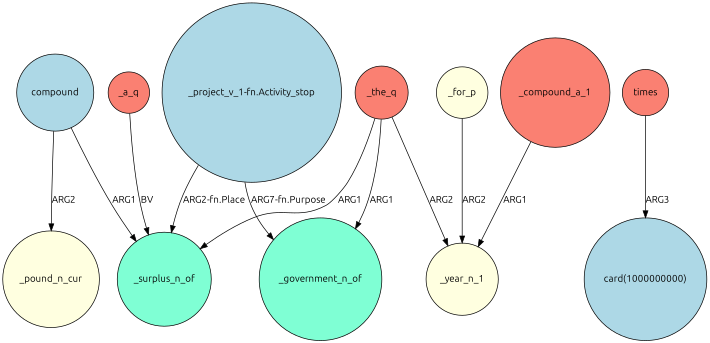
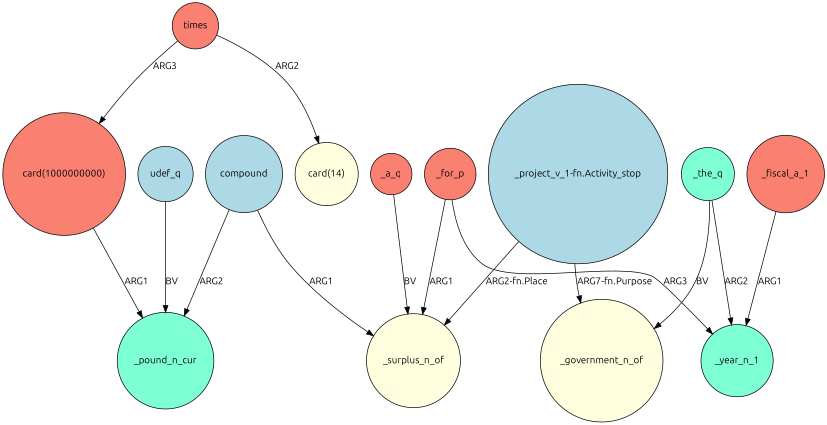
(382, 93) -> (708, 174)
(462, 93) -> (450, 174)
(555, 93) -> (786, 174)
none -> (166, 174)
none -> (327, 174)
(382, 200) -> (703, 282)
(474, 200) -> (676, 282)
(313, 211) -> (435, 253)
none -> (116, 270)
(51, 279) -> (166, 361)
(164, 279) -> (413, 361)
(321, 279) -> (602, 361)
(462, 279) -> (737, 361)
(646, 279) -> (64, 174)
